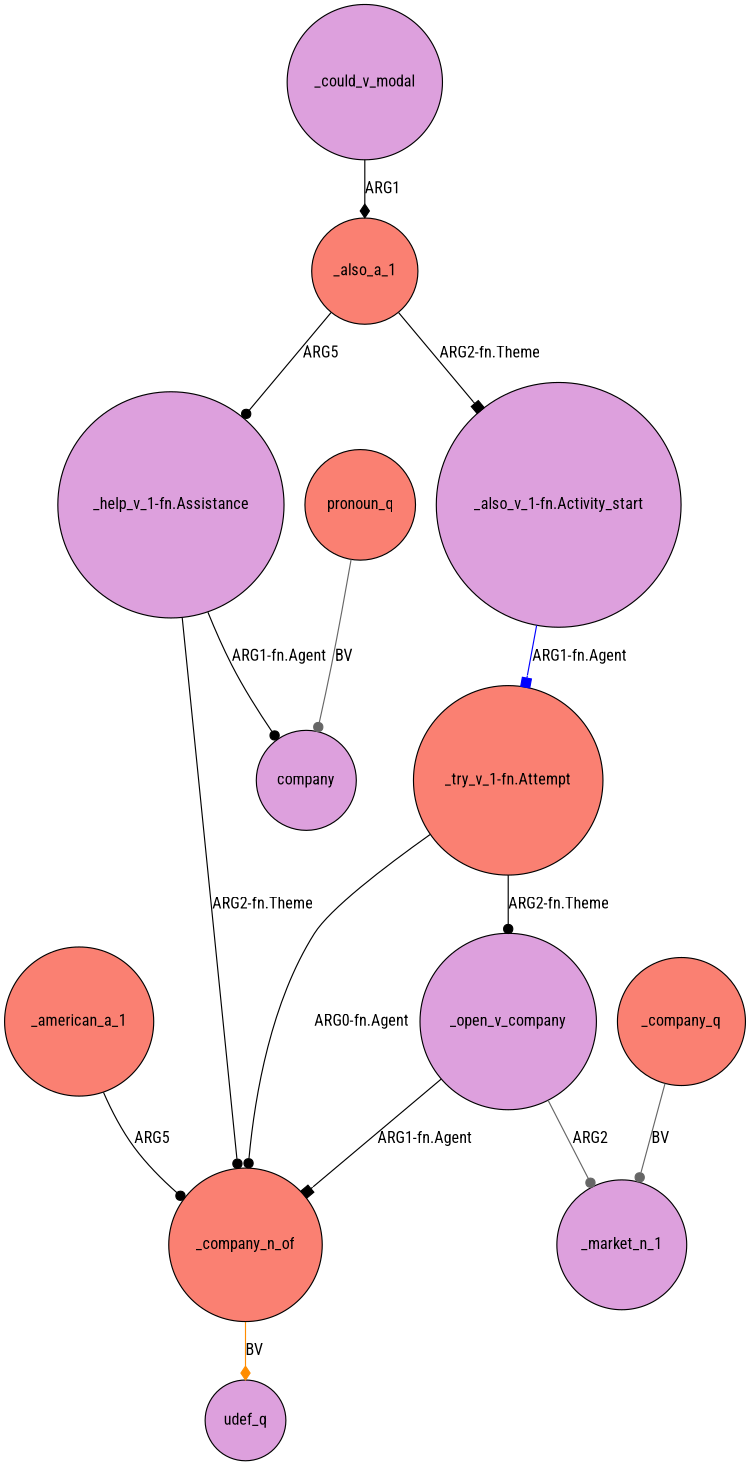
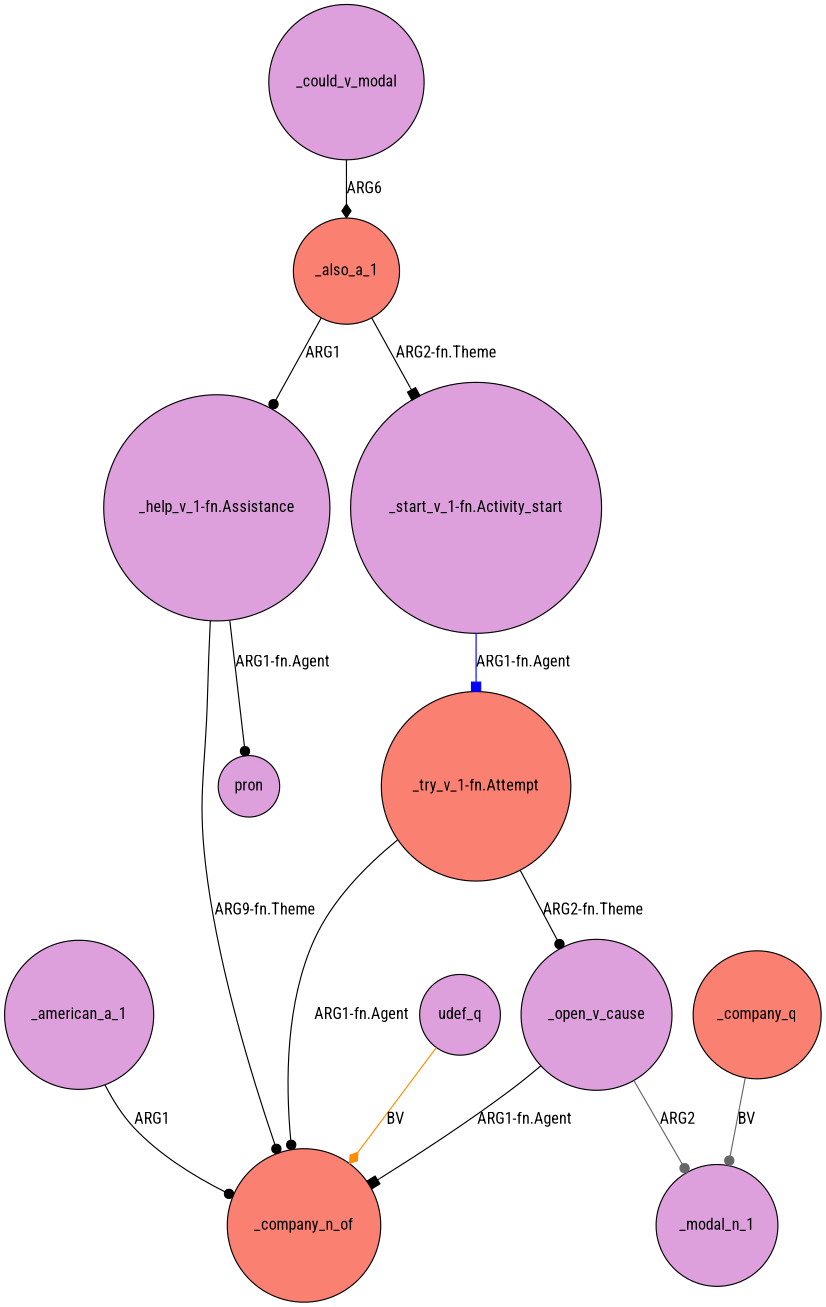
(383, 189) -> (364, 189)
(321, 353) -> (323, 353)
(360, 505) -> none
(559, 505) -> (476, 508)
(306, 780) -> (249, 786)
(263, 904) -> (265, 910)
(79, 1022) -> (79, 1015)
(362, 1022) -> (362, 1015)
(508, 1022) -> (597, 1015)
(152, 1139) -> (152, 1119)
(622, 1245) -> (717, 1225)
(245, 1344) -> (397, 1100)
